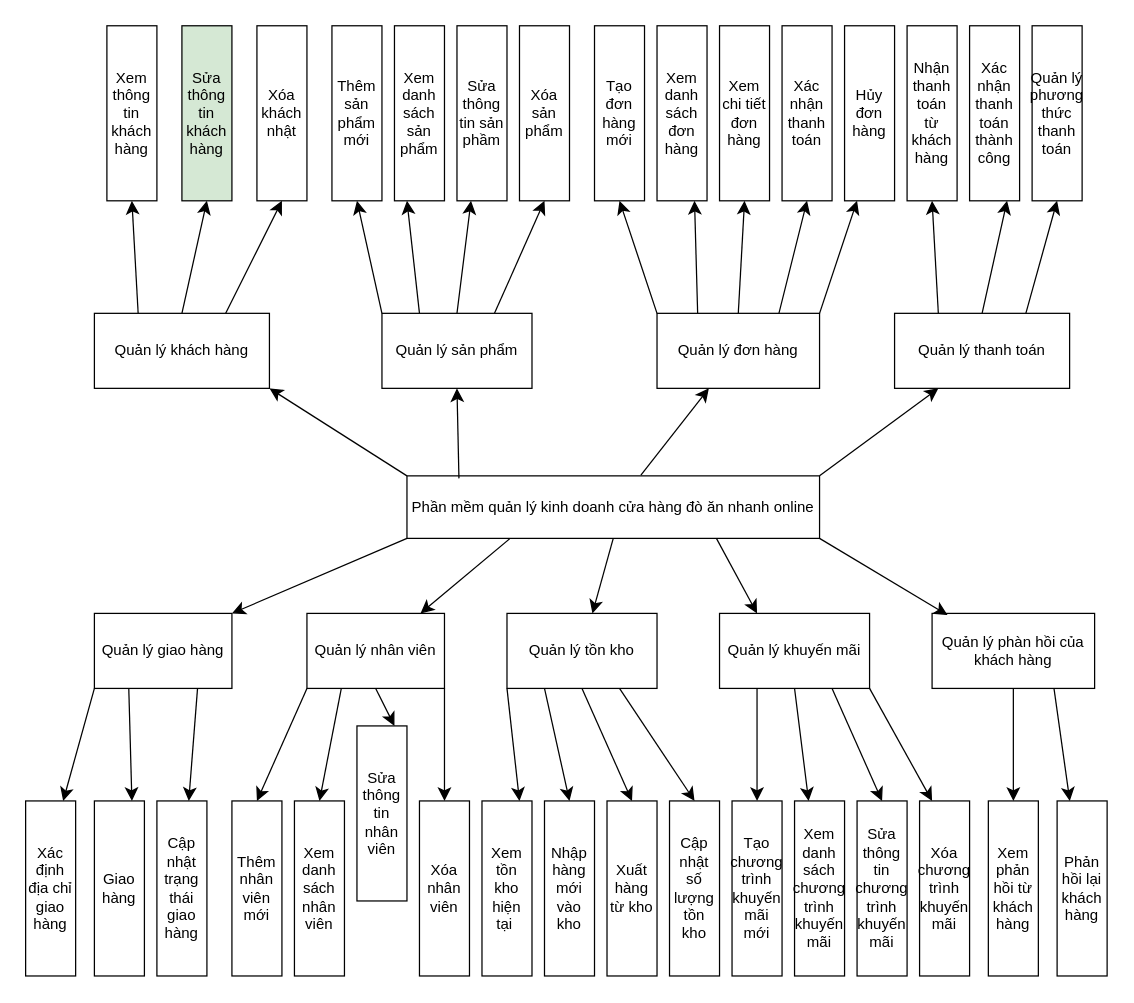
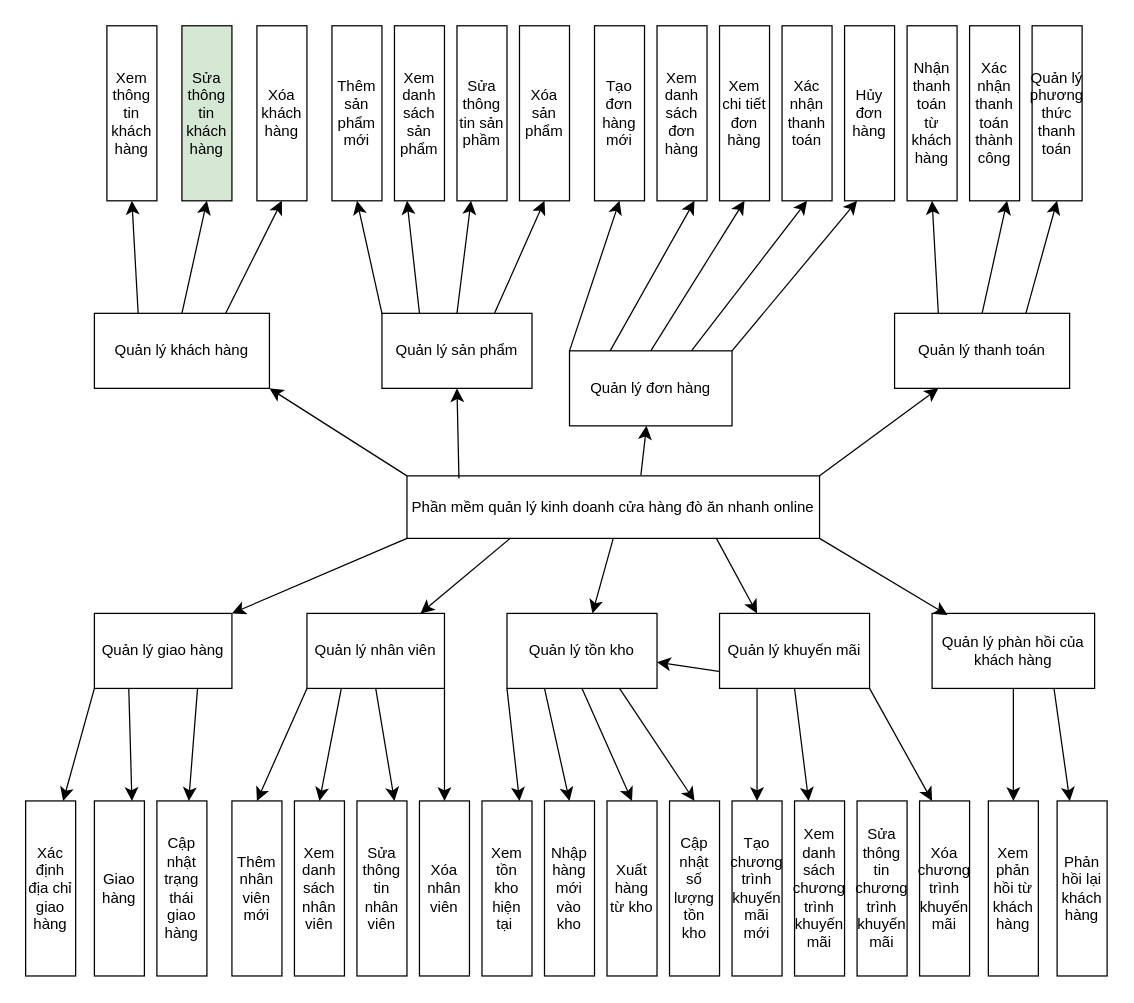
(282, 113) -> (282, 113)
(738, 351) -> (651, 388)
(855, 741) -> (694, 667)
(382, 813) -> (382, 888)
